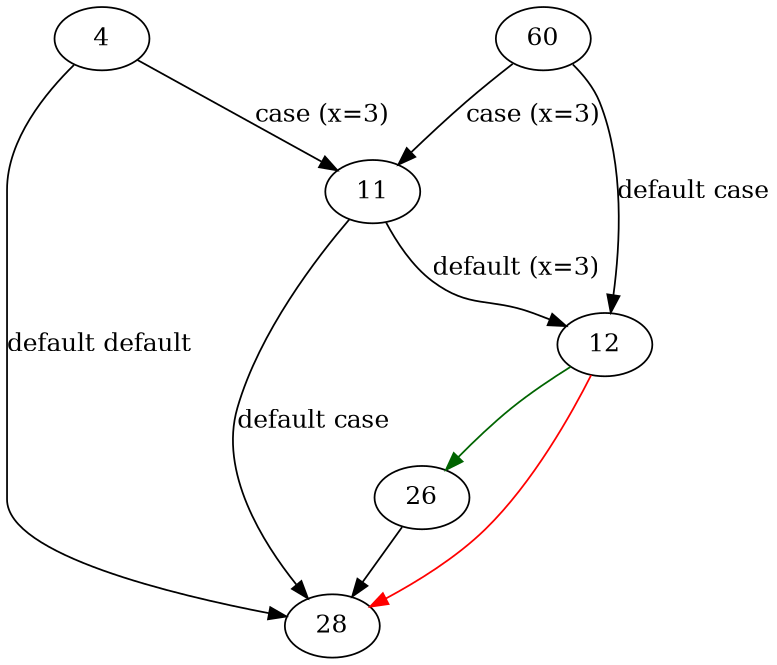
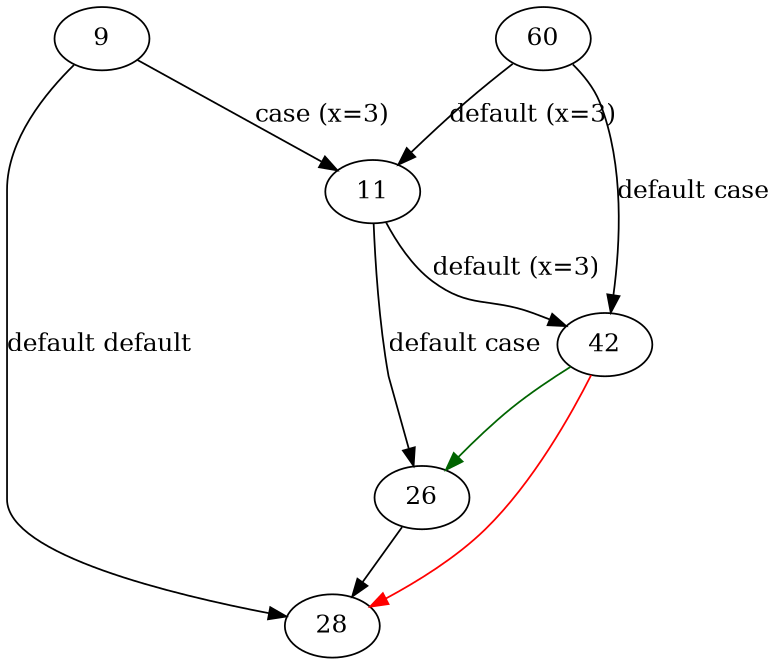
(102, 39) -> (102, 39)
(533, 115) -> (533, 115)
(605, 345) -> (605, 345)
(242, 395) -> (383, 337)
